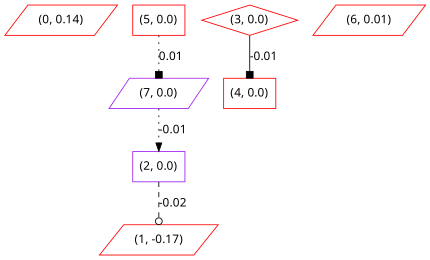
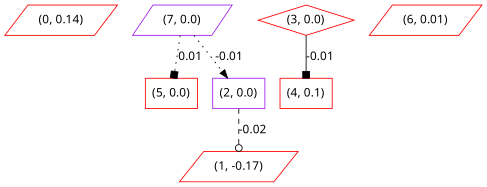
(159, 53) -> (178, 53)
(250, 93) -> (306, 93)
